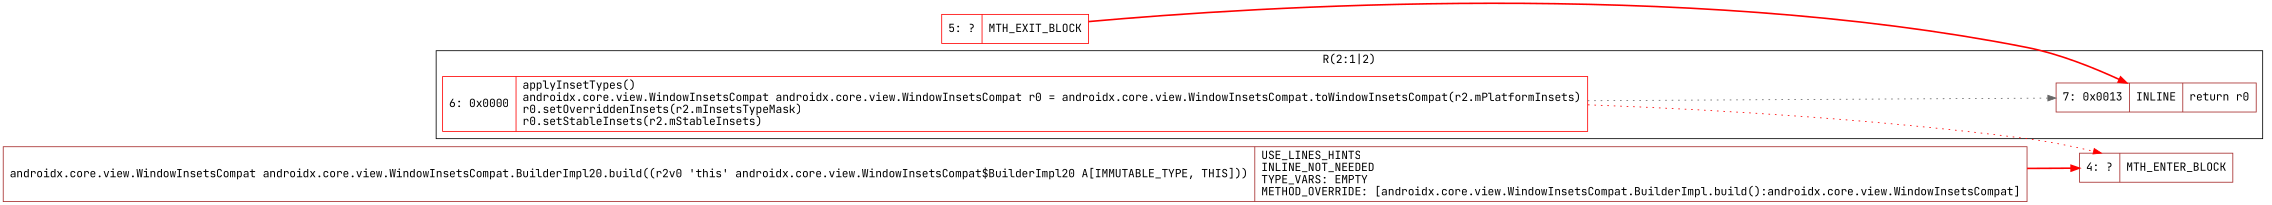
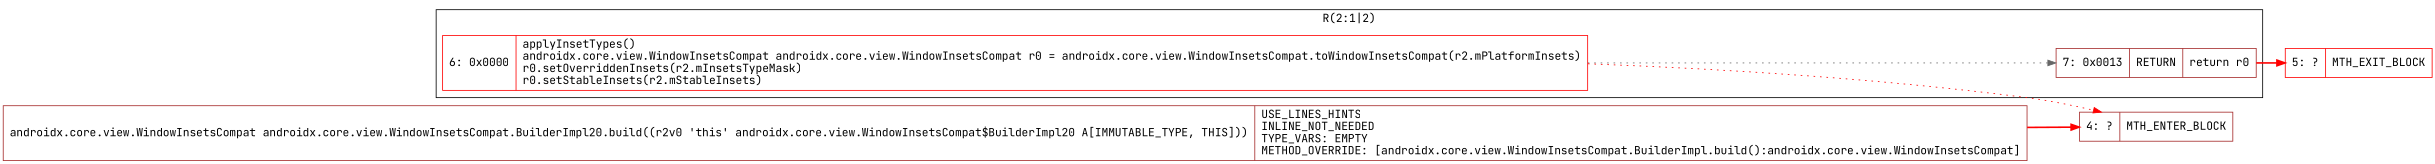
(1608, 5) -> (2268, 63)
(2156, 97) -> (2156, 63)
